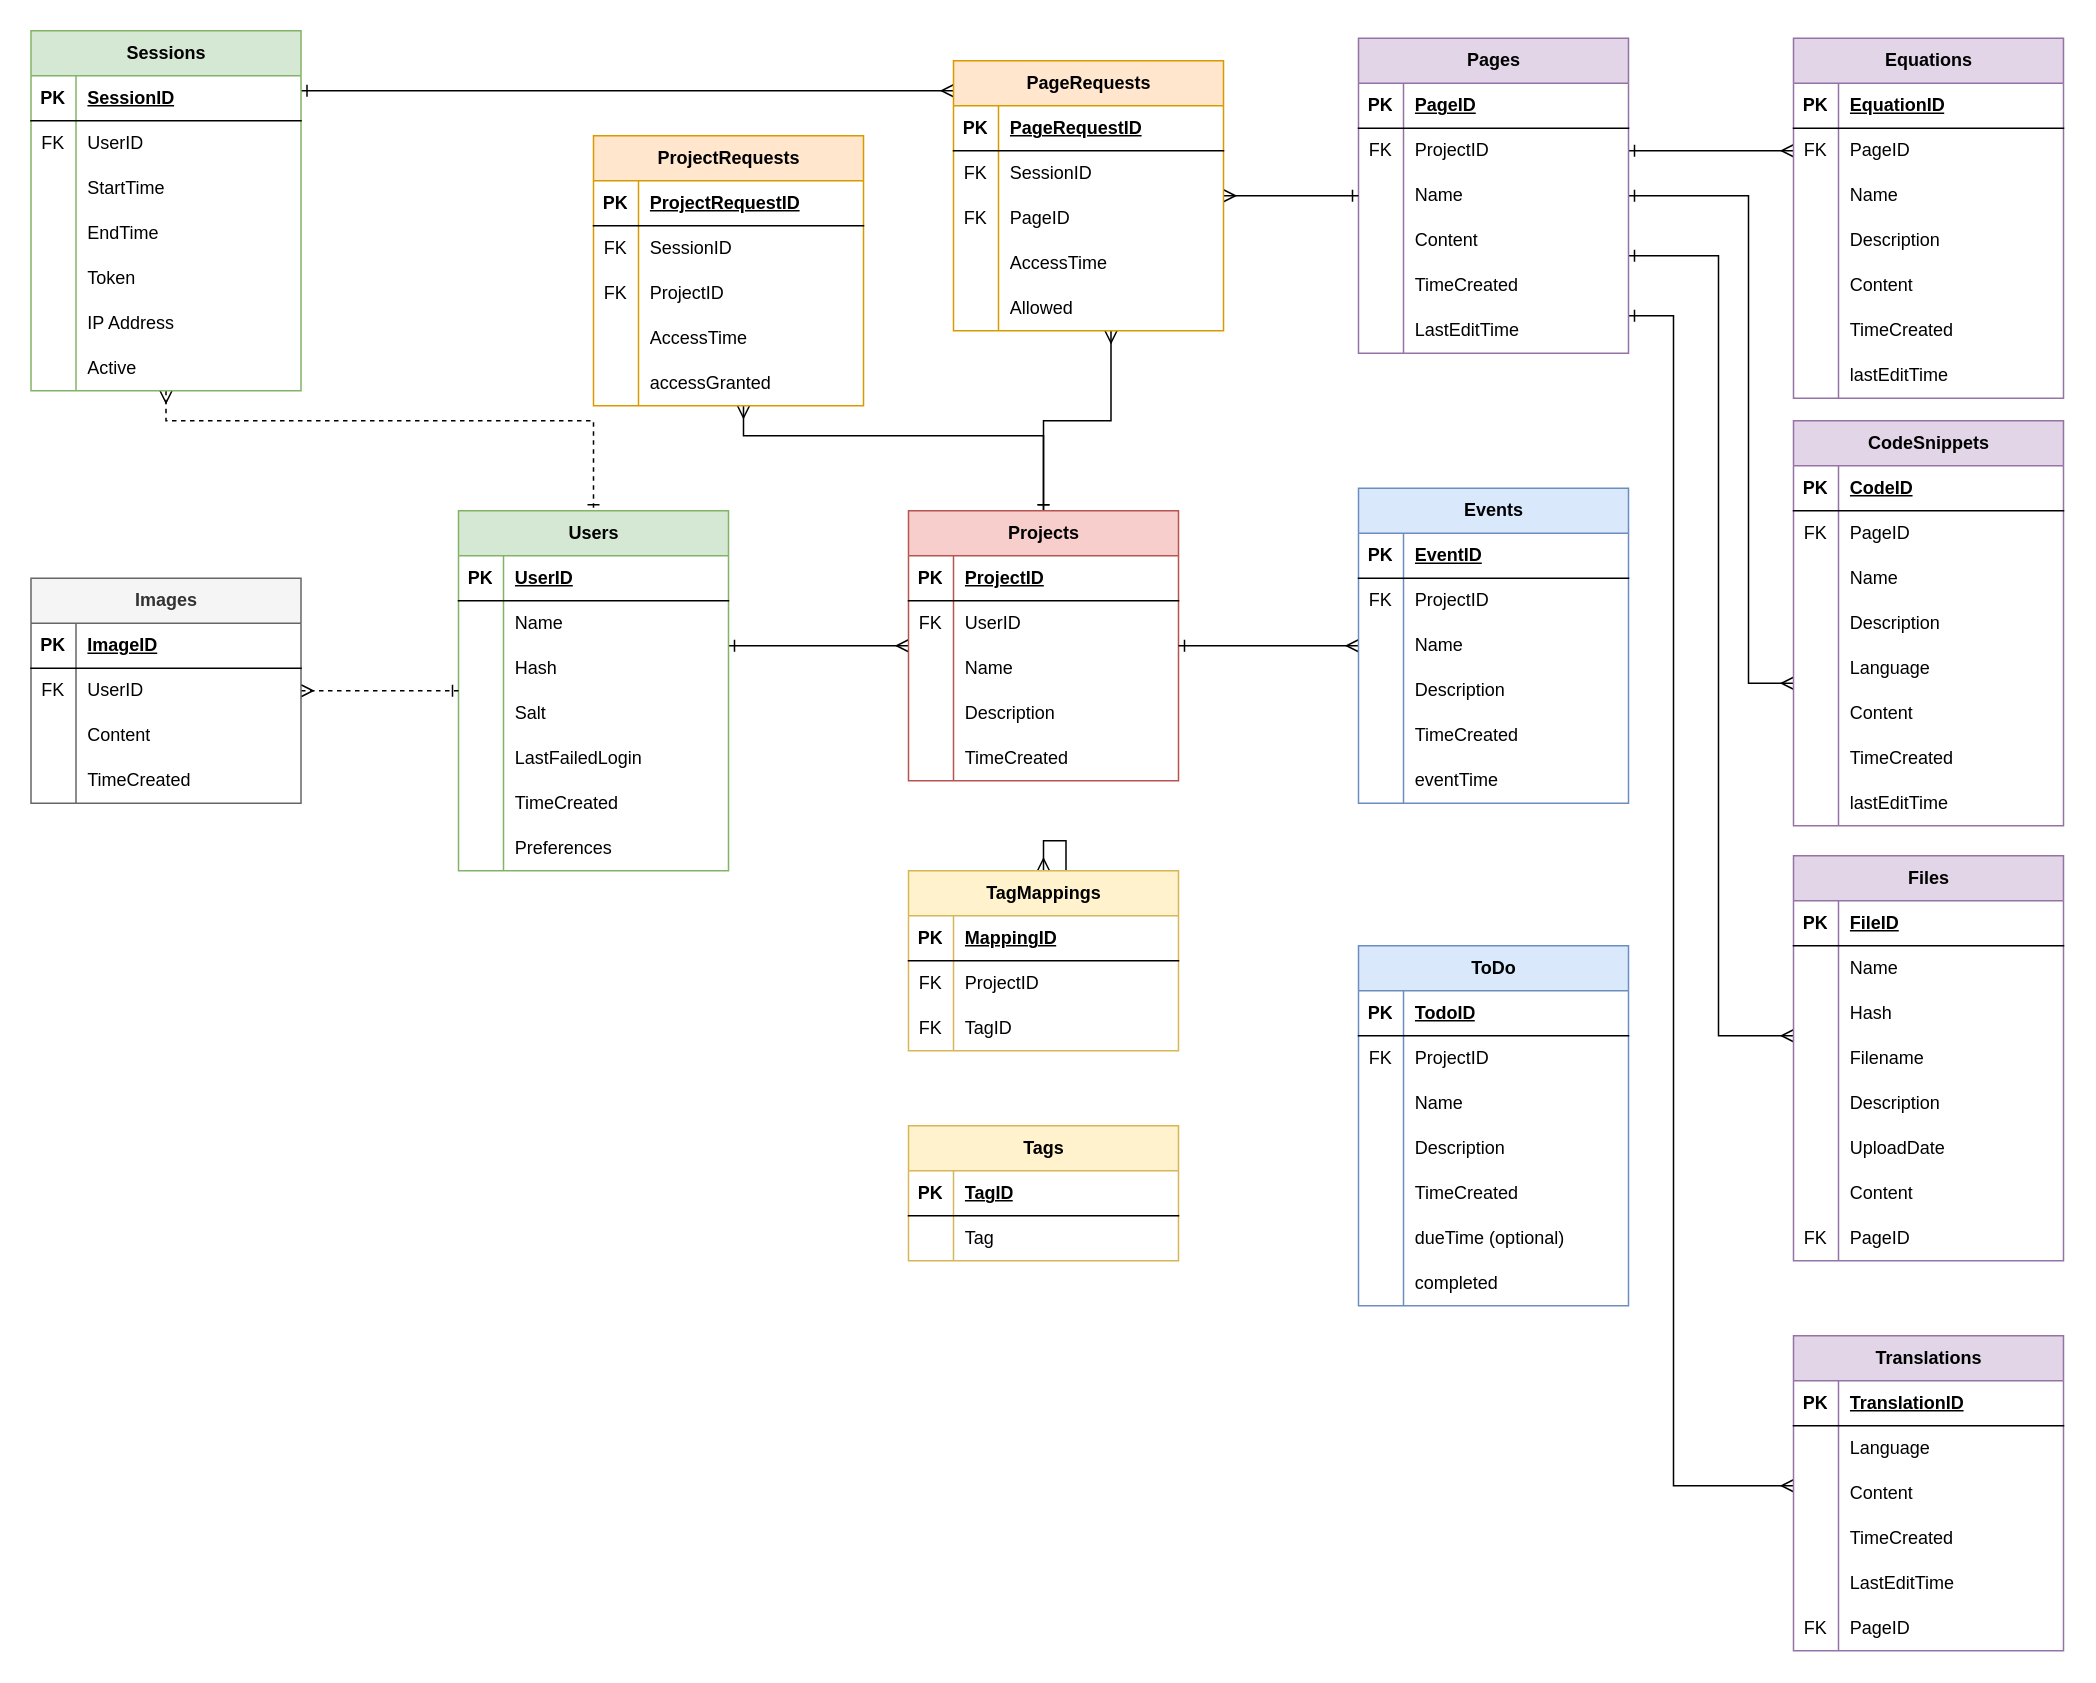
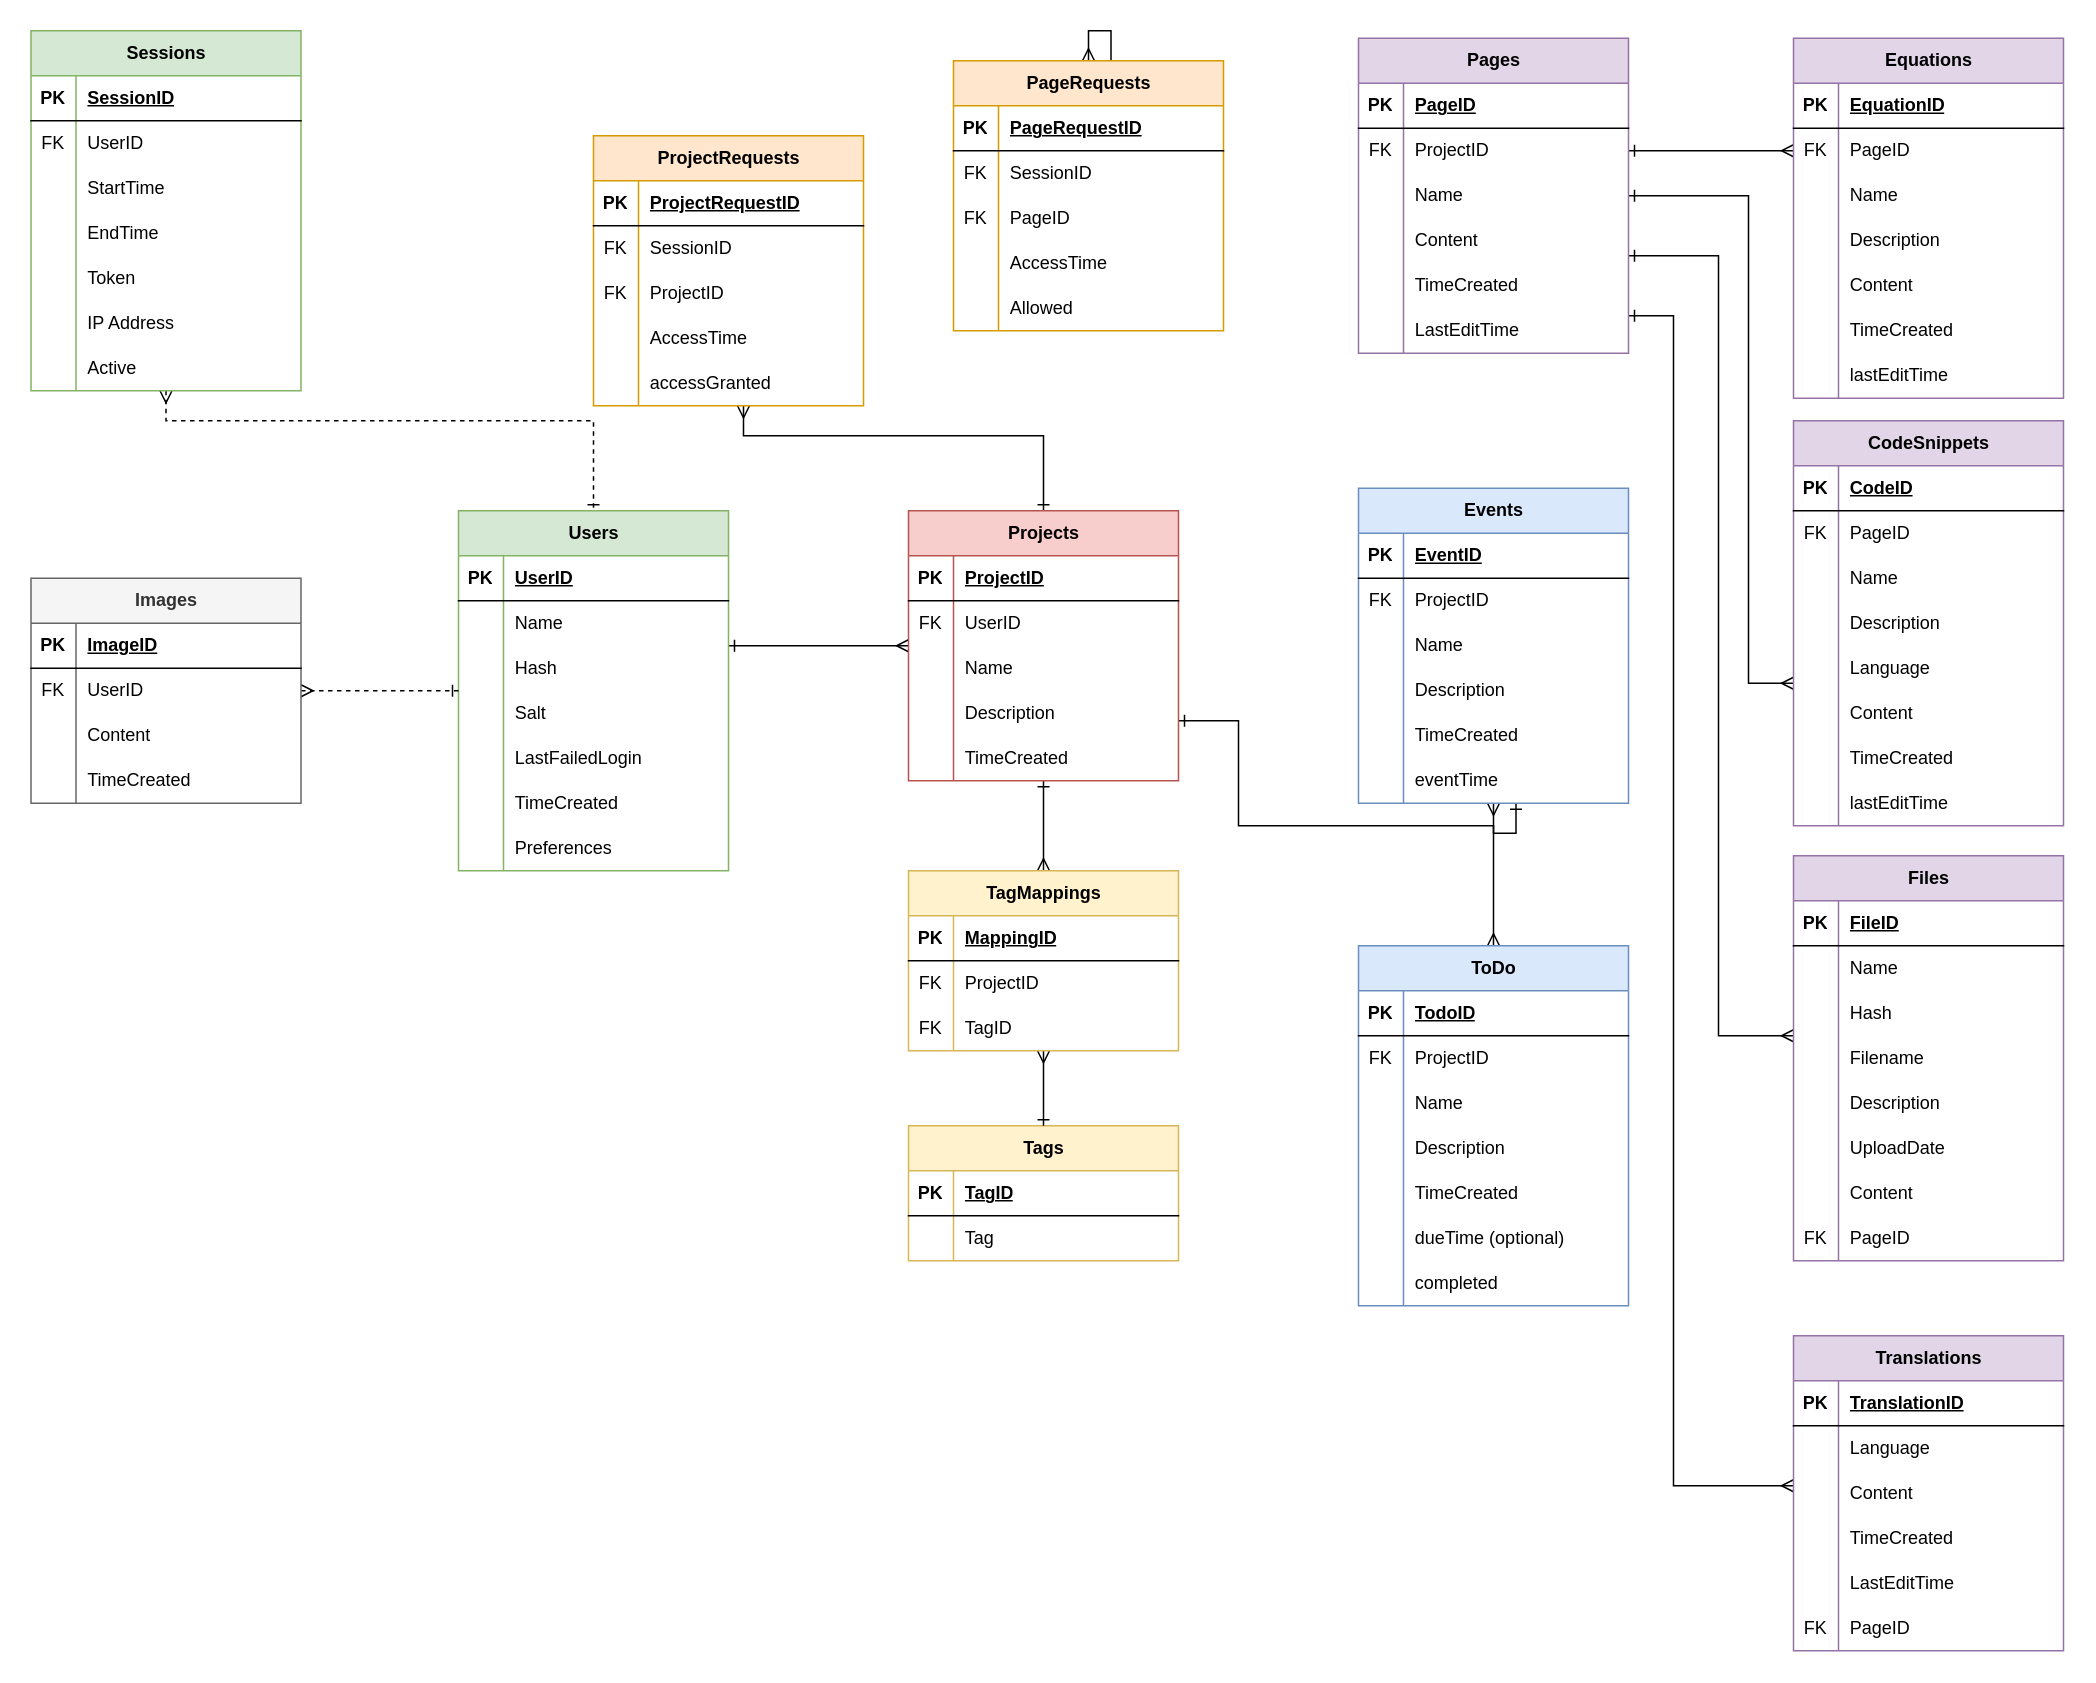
(628, 91) -> none
(1291, 196) -> (1100, 31)
(1111, 416) -> (1043, 810)
(1269, 646) -> (1516, 829)
none -> (1283, 826)
(1066, 846) -> (1043, 1089)
